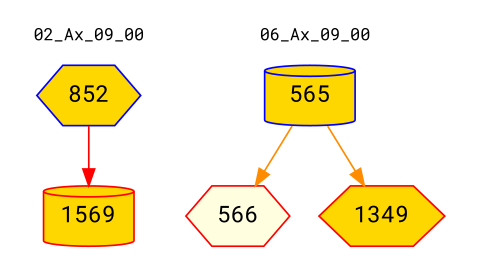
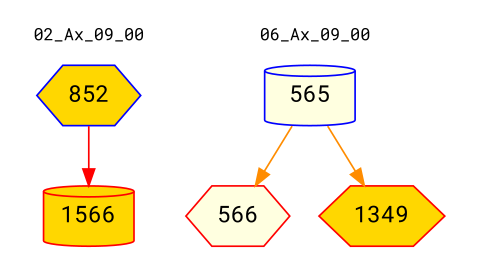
(310, 95) -> (310, 95)
(89, 216) -> (89, 216)
